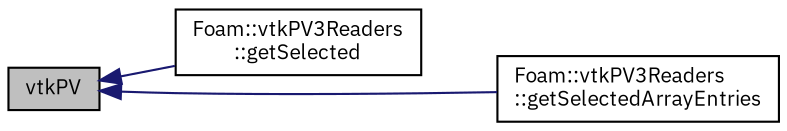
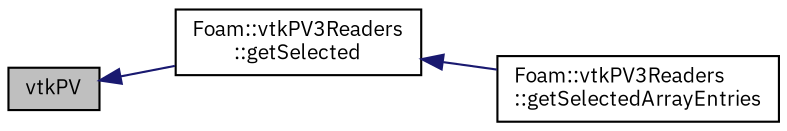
(309, 94) -> (470, 66)
